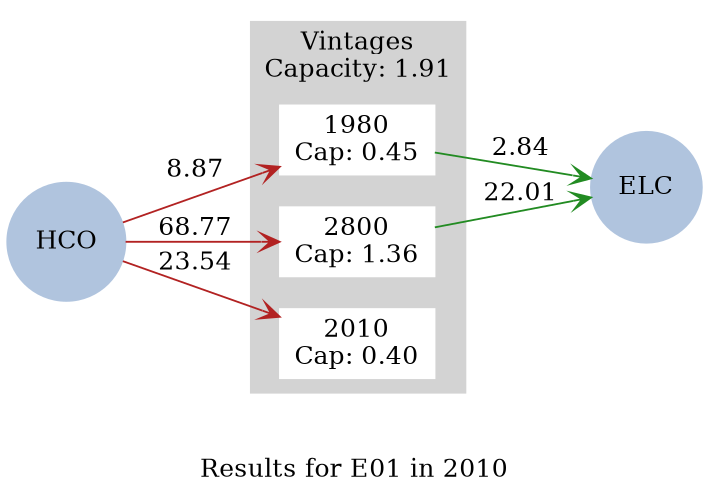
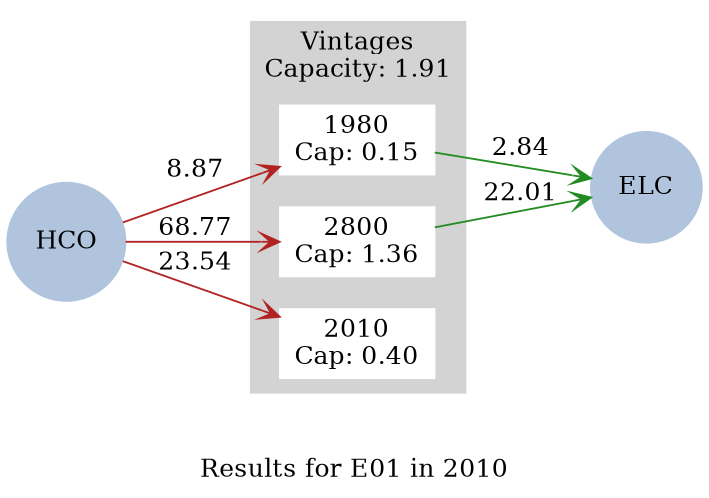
(357, 140) -> (357, 140)
